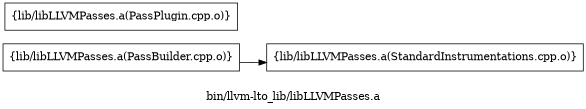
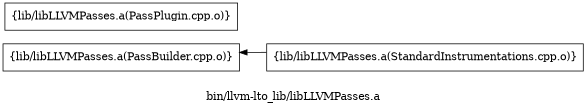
(249, 62) -> (257, 52)
